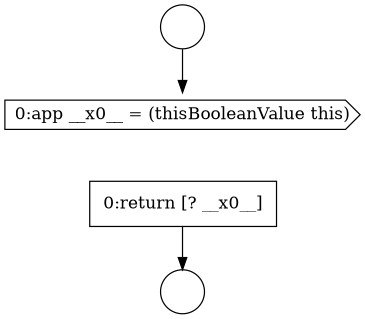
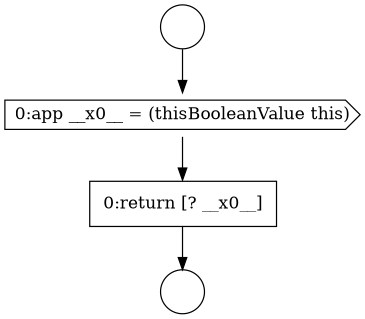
none -> (183, 152)
